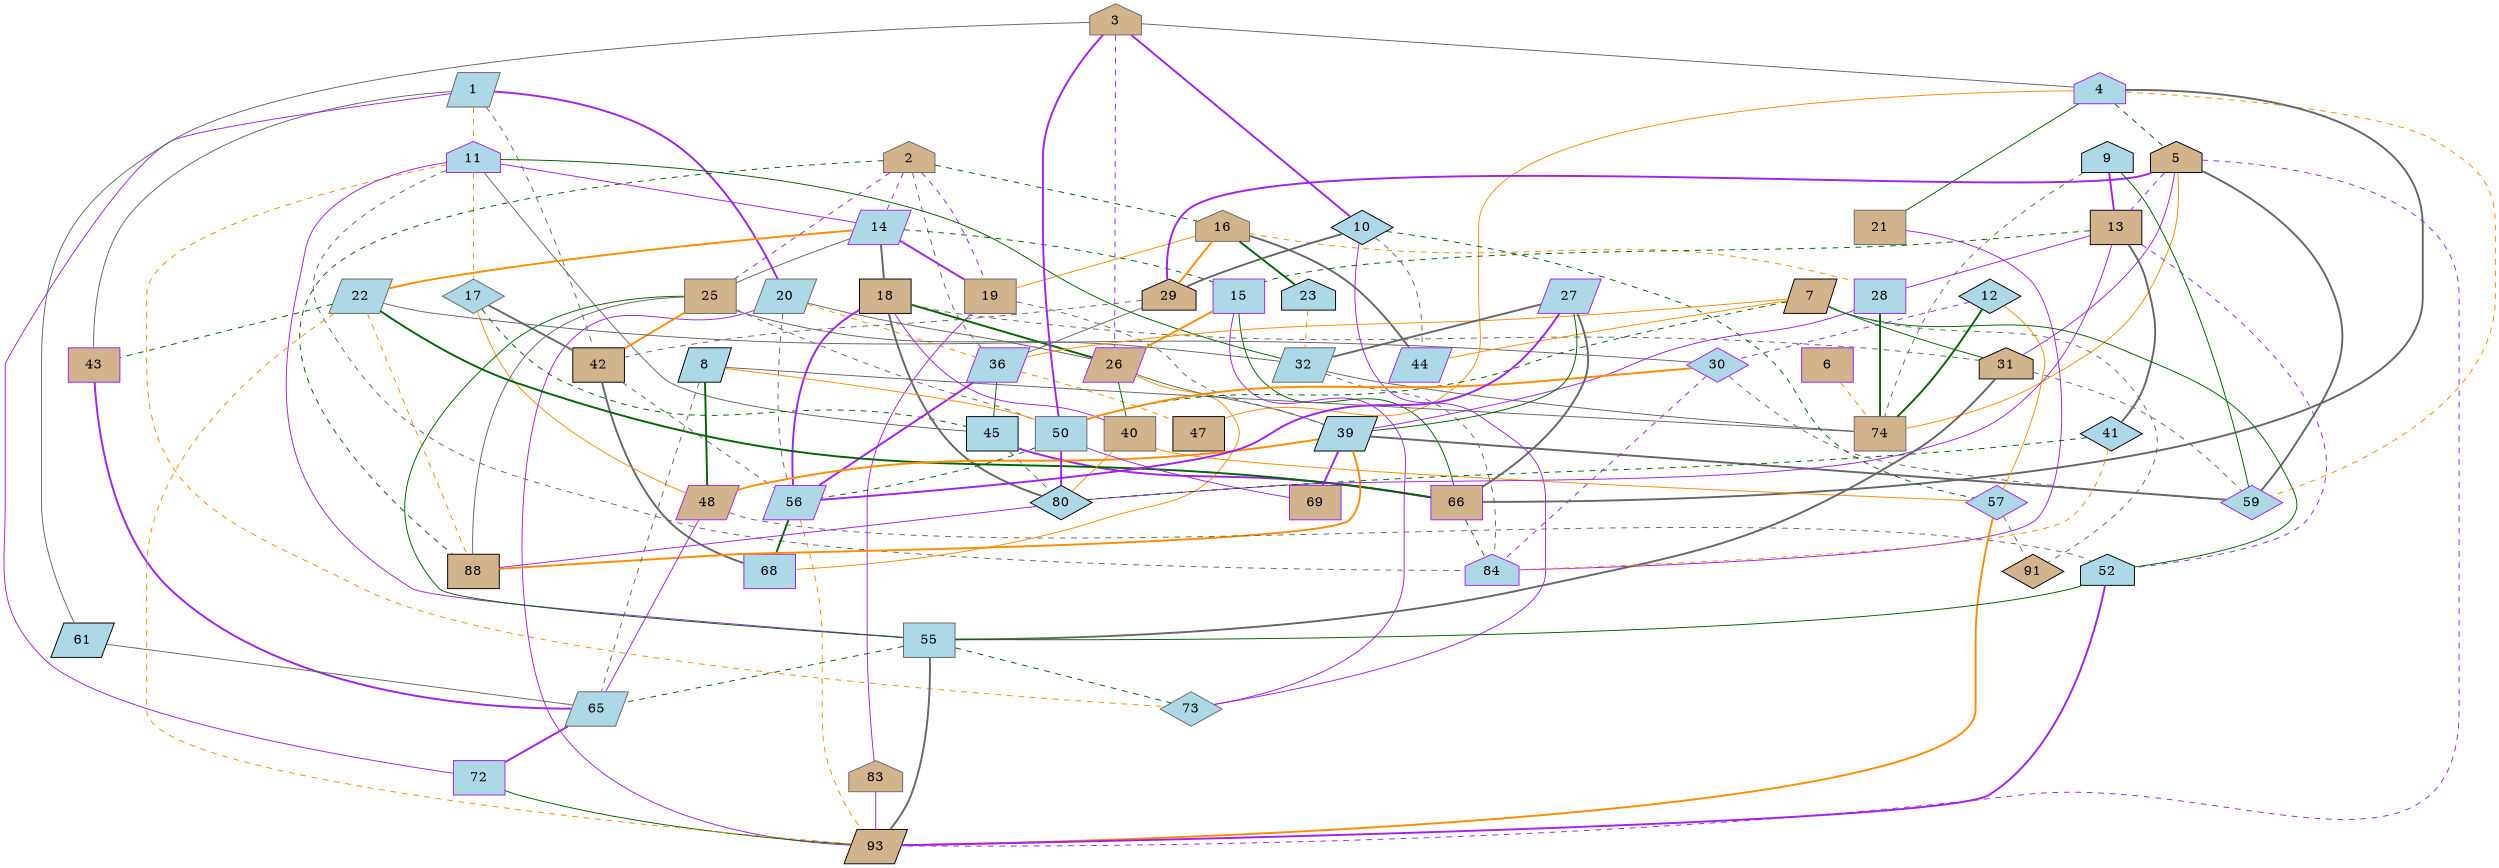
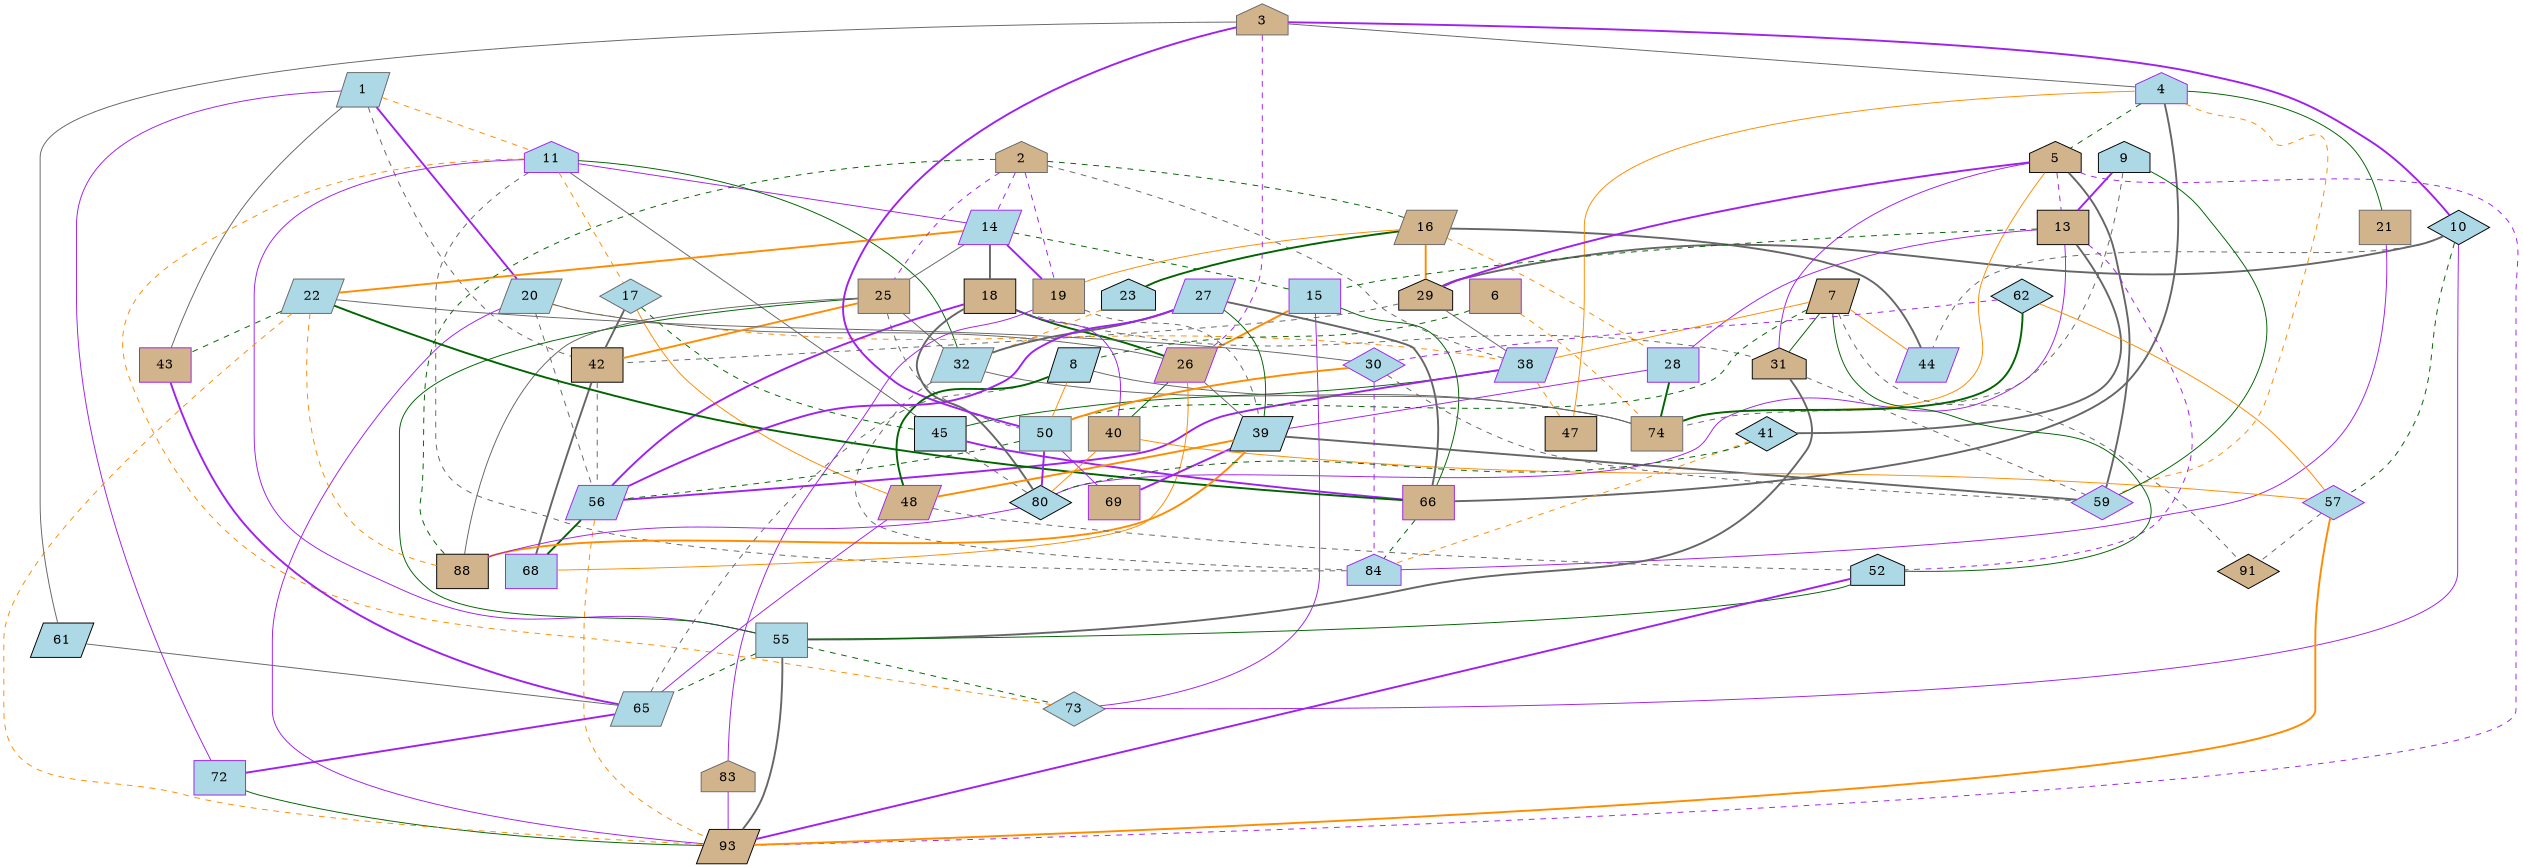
(1223, 227) -> (1426, 227)
(1990, 296) -> (2022, 296)
none -> (1331, 335)
(998, 365) -> (1526, 365)
